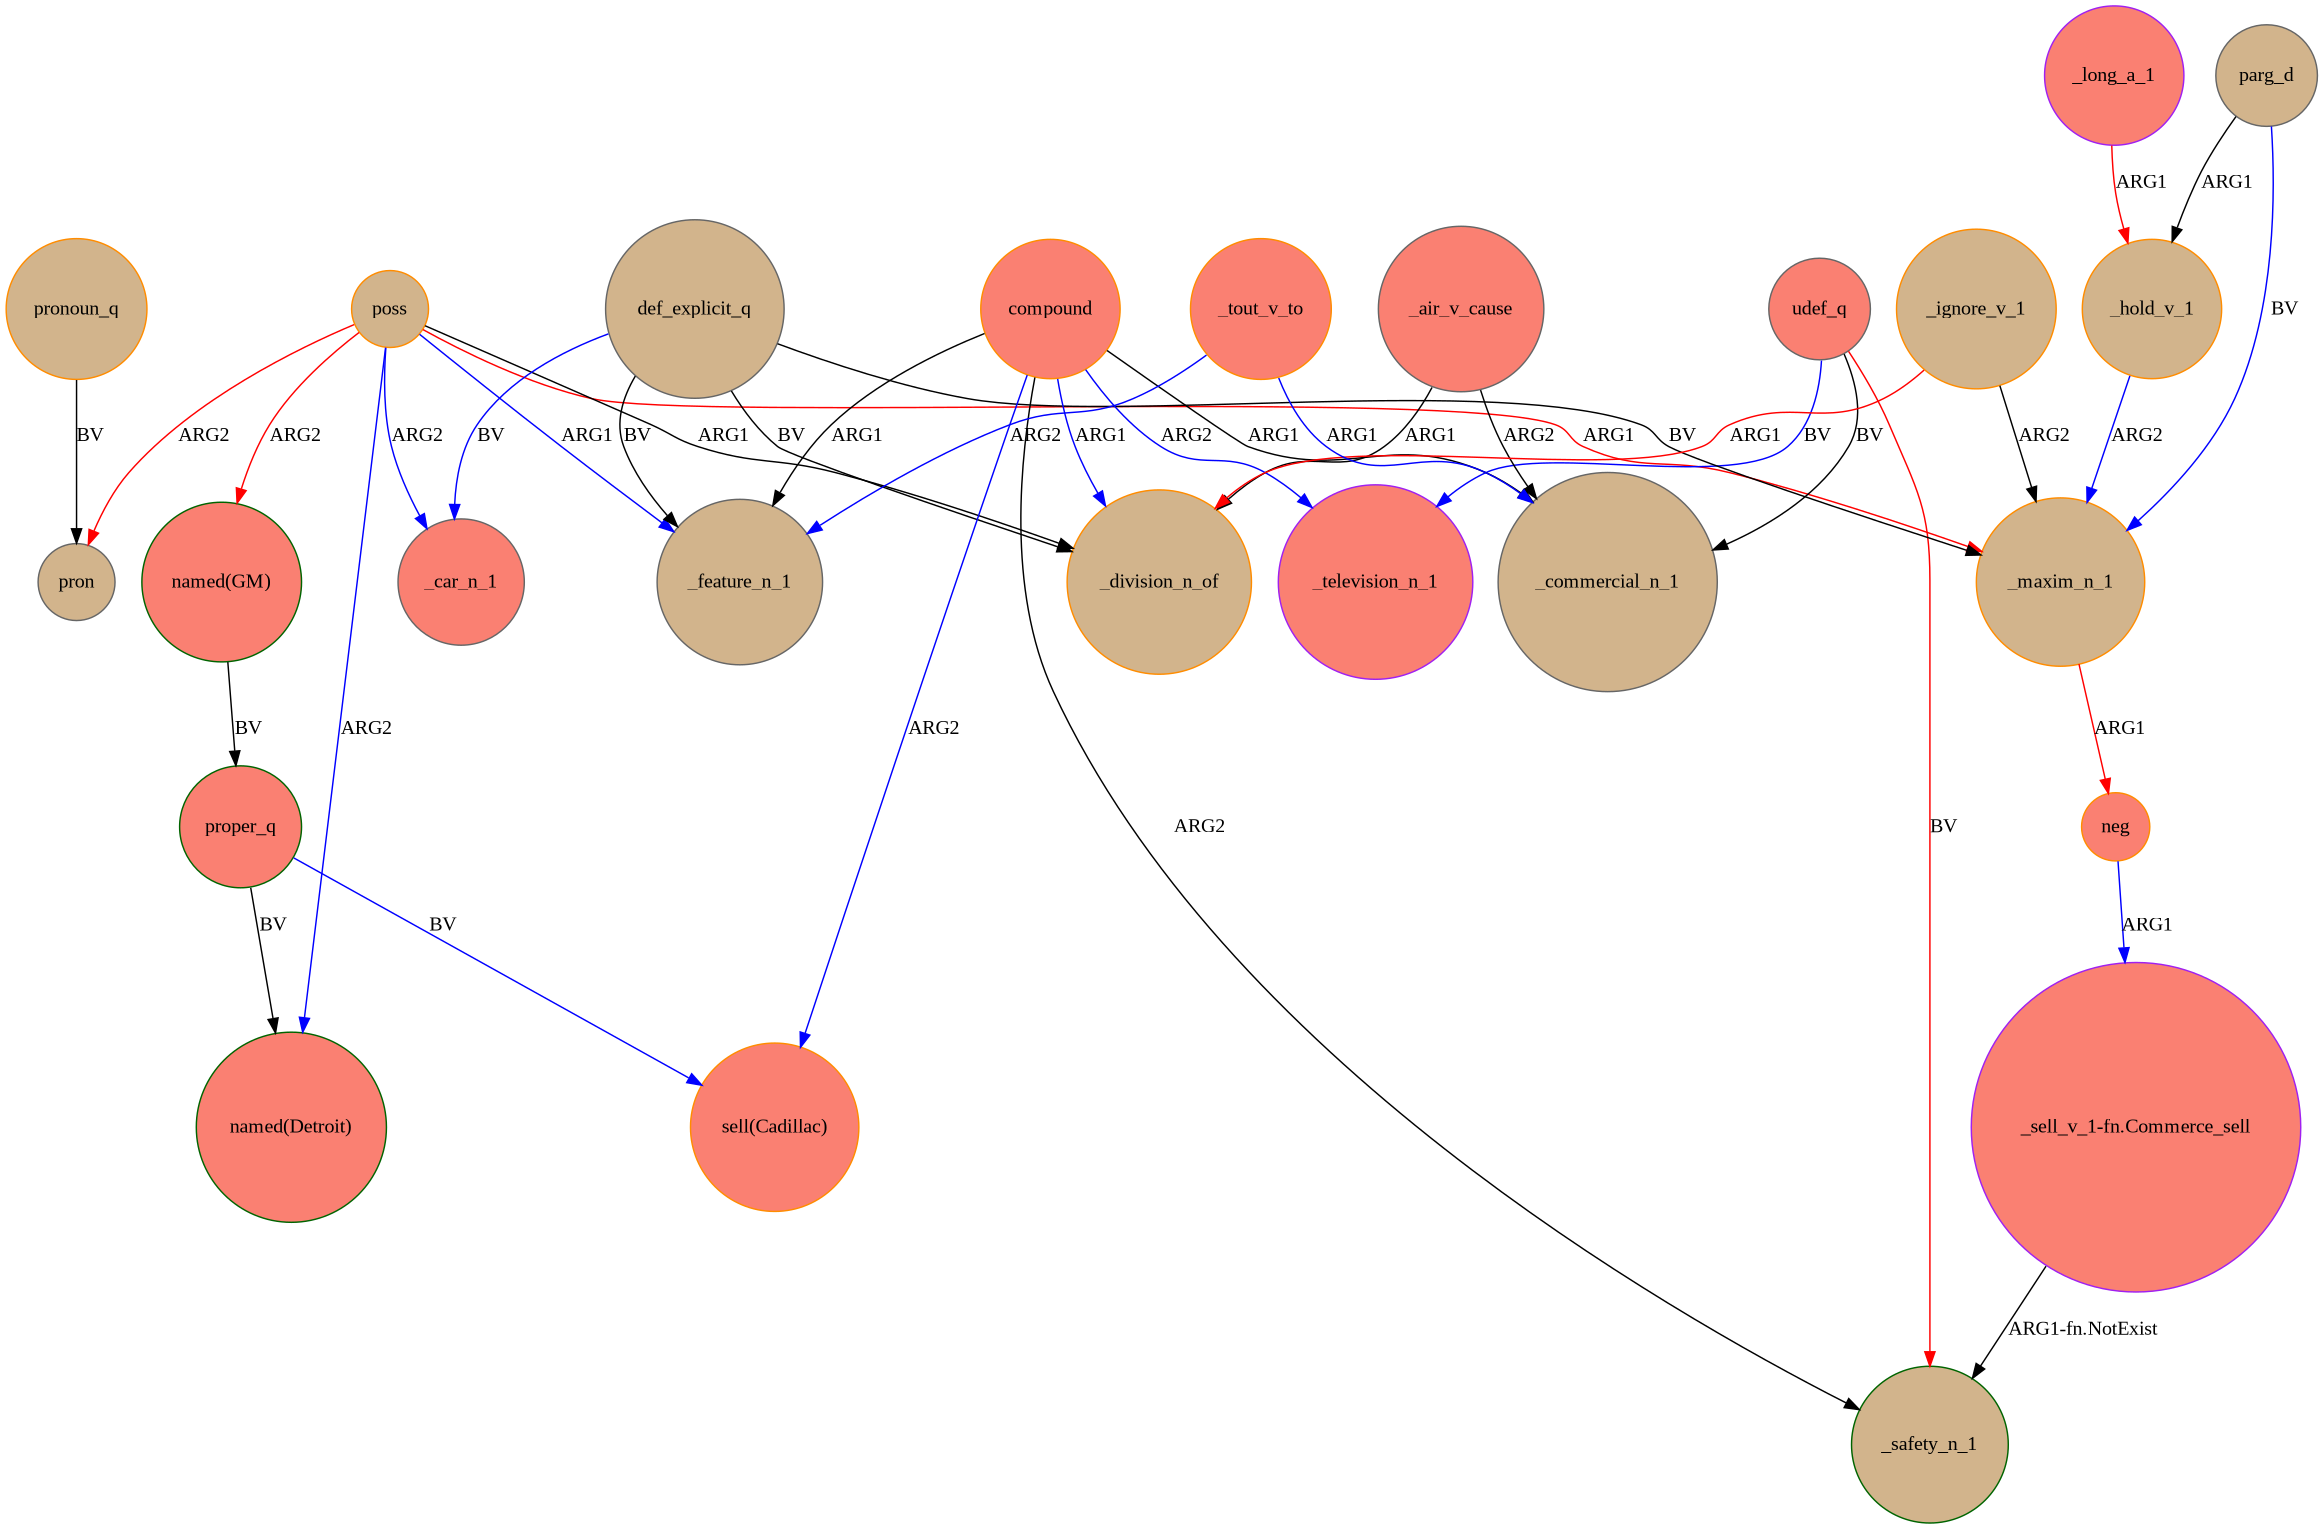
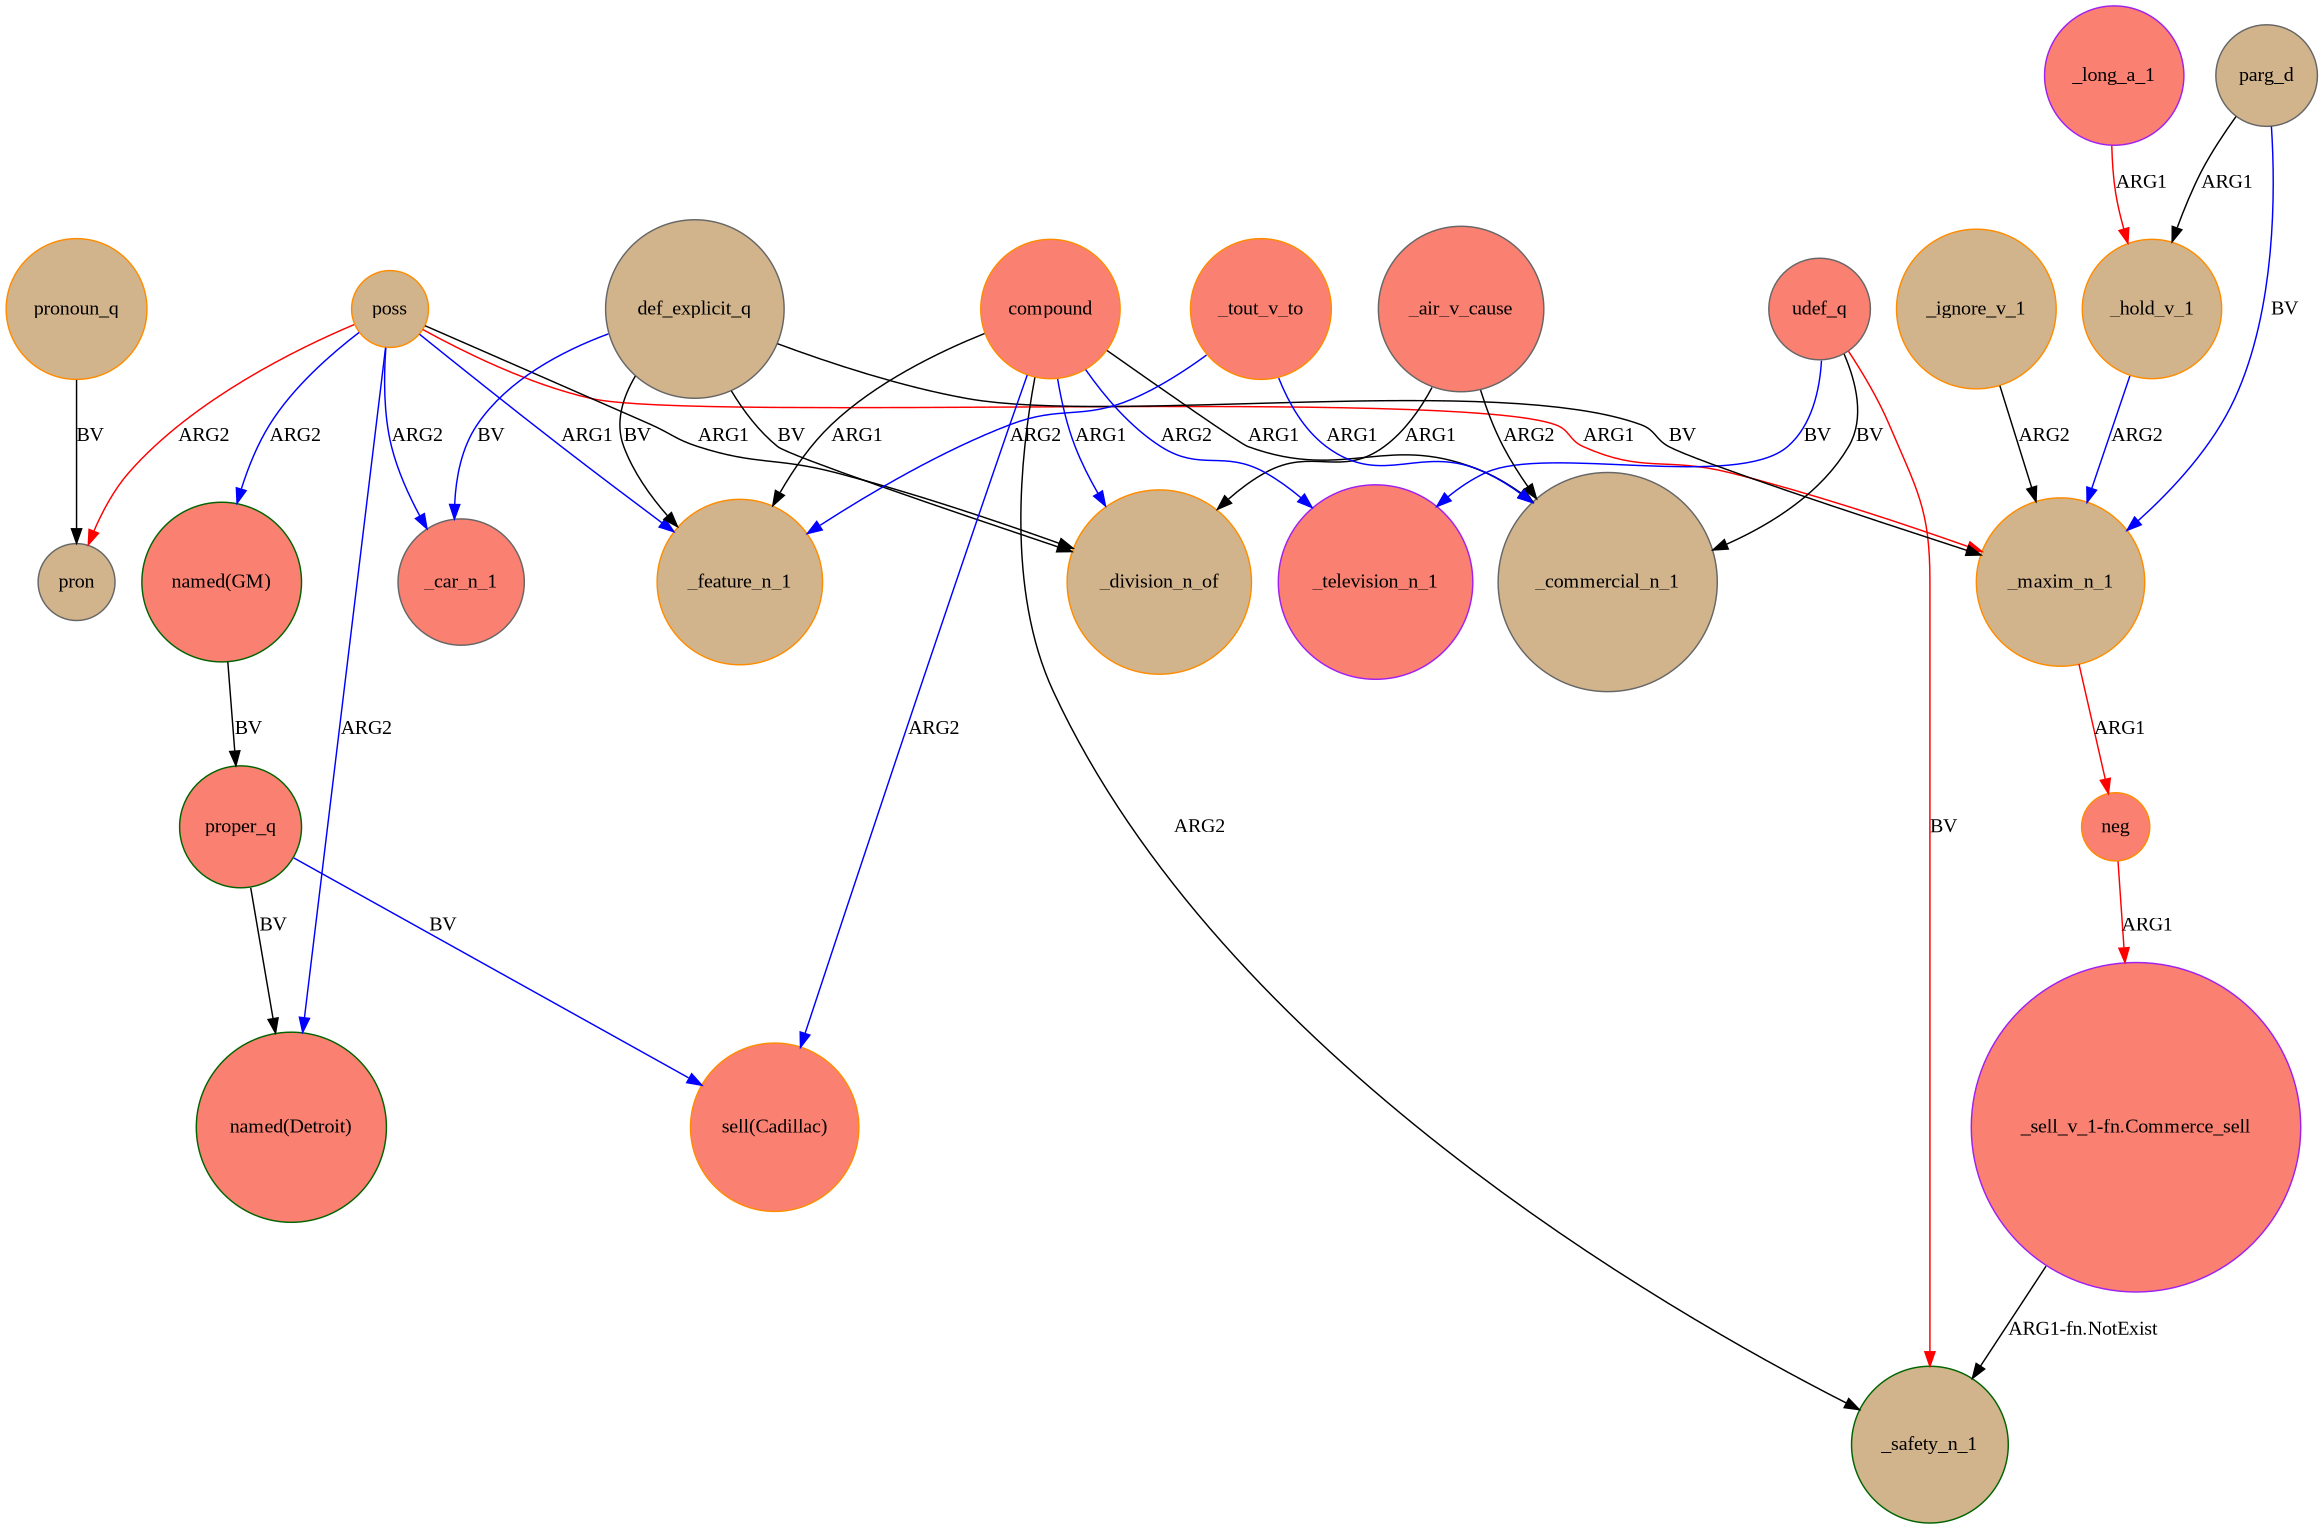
(287, 401) -> (287, 401)
(1490, 458) -> none
(740, 582) -> (740, 582)
(2121, 904) -> (2121, 904)
